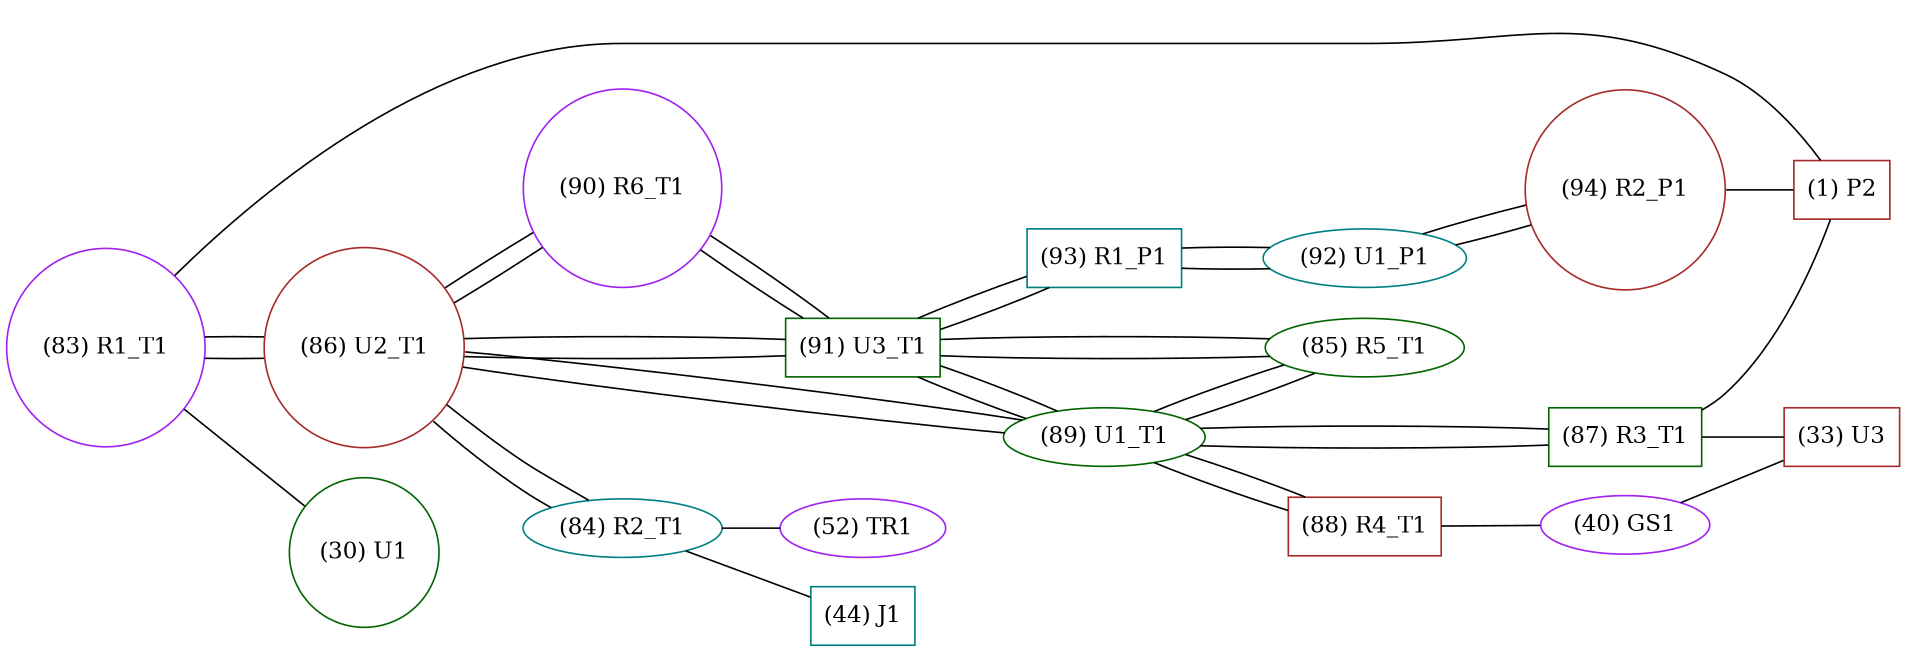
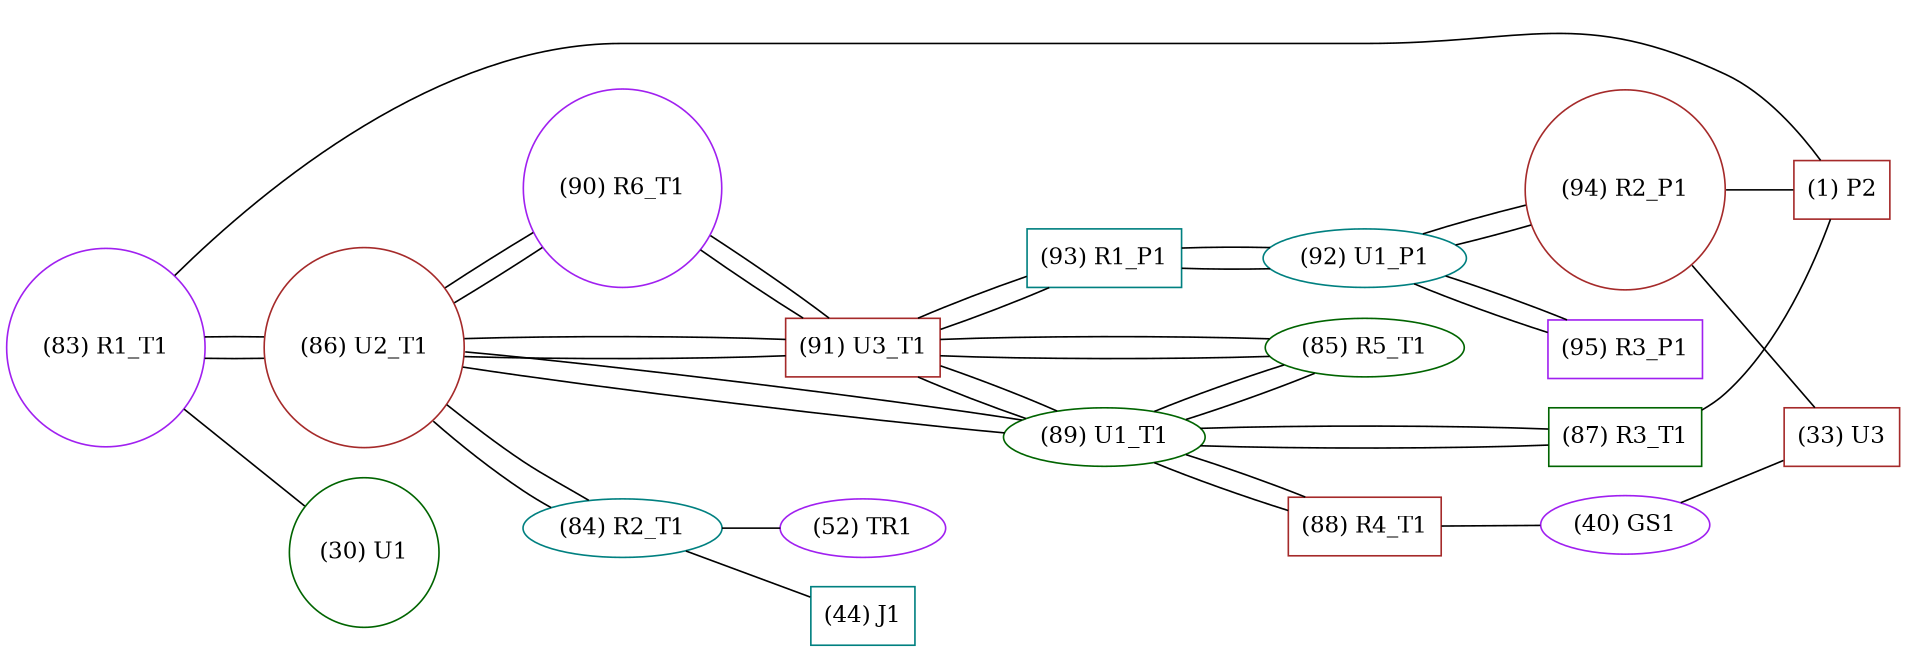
(863, 348) -> (863, 348)
none -> (1625, 349)
(1743, 437) -> (1754, 337)
